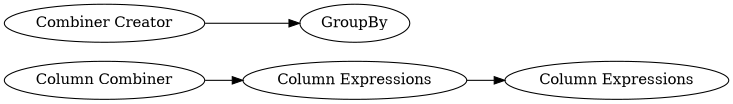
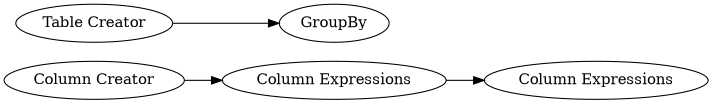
(105, 23) -> (94, 23)
(105, 80) -> (94, 80)
